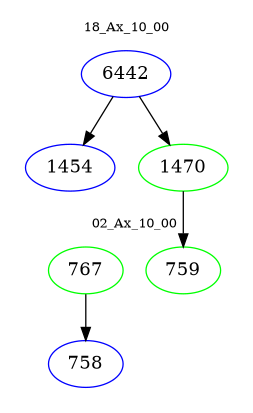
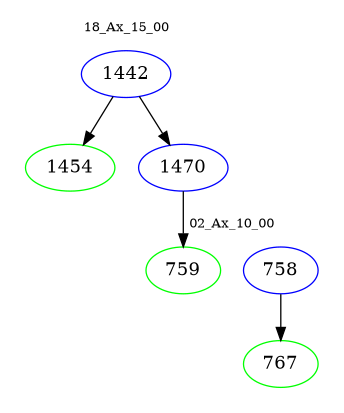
(127, 28) -> (127, 28)
(126, 74) -> (126, 74)
(70, 168) -> (70, 168)
(183, 168) -> (183, 168)
(86, 311) -> (281, 311)
